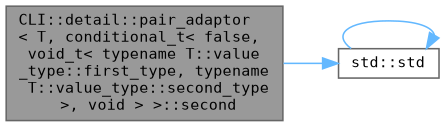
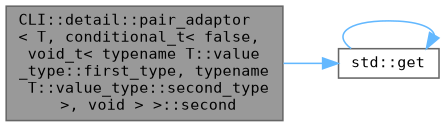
(389, 63) -> (389, 63)
